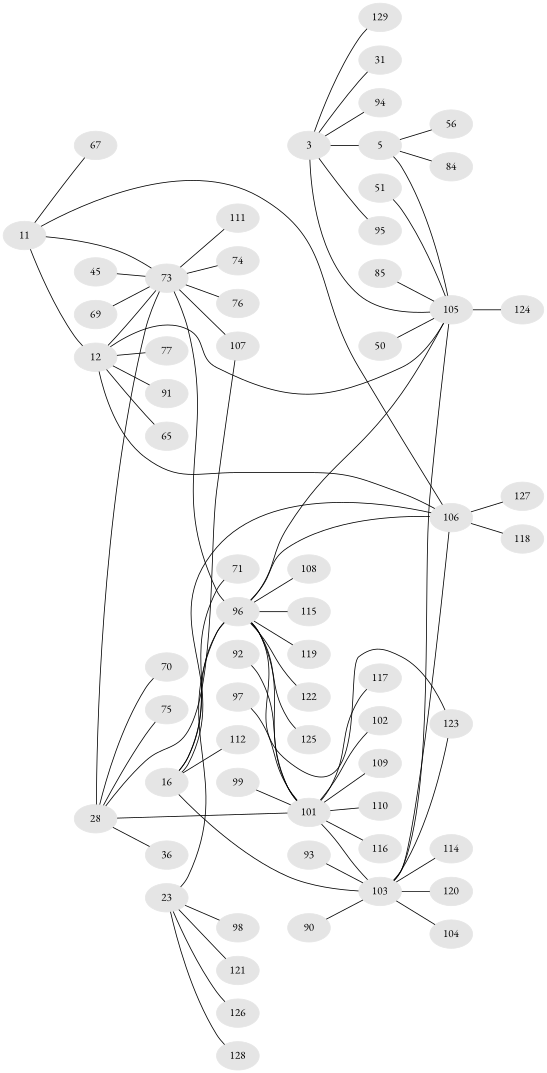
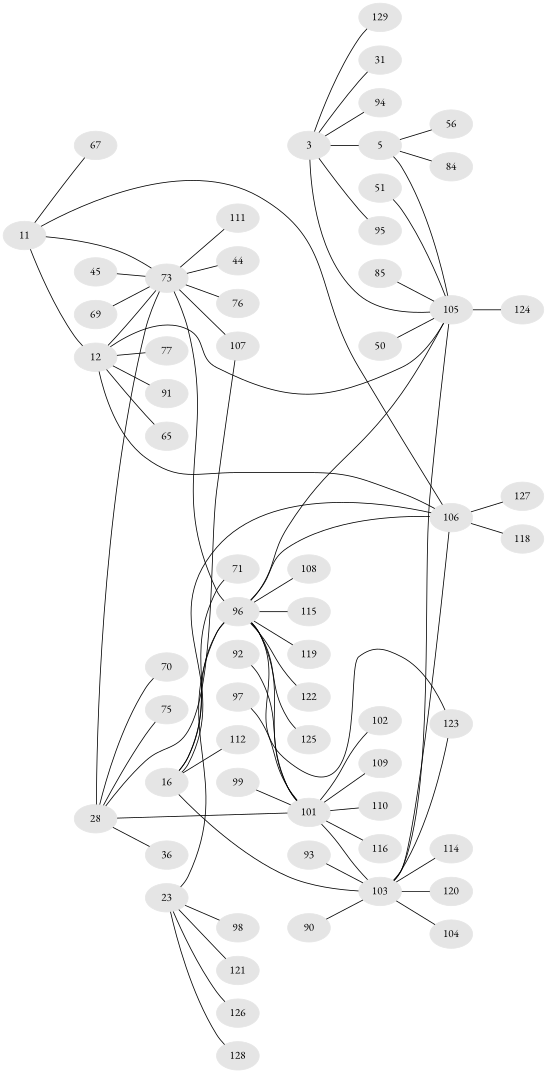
(238, 261) -> (238, 261)
(380, 678) -> none
